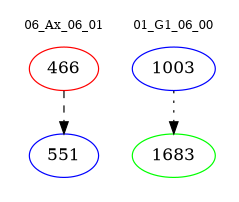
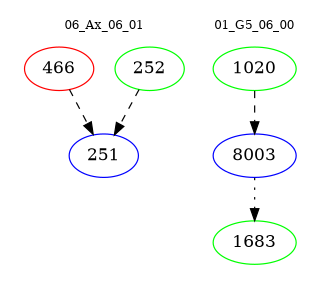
(174, 26) -> (255, 26)
none -> (150, 69)
(174, 69) -> (255, 156)
none -> (255, 69)
(64, 156) -> (104, 156)
